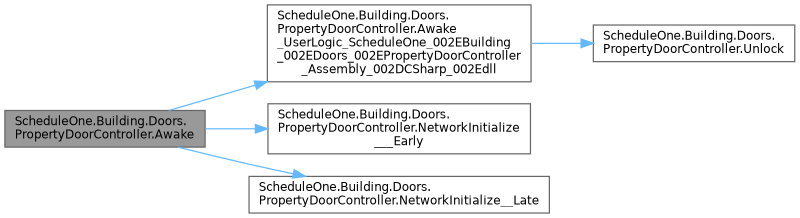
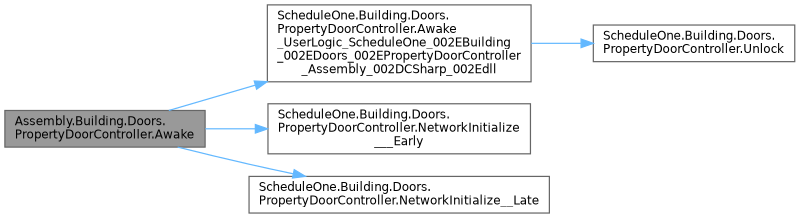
(105, 129) -> (105, 129)
